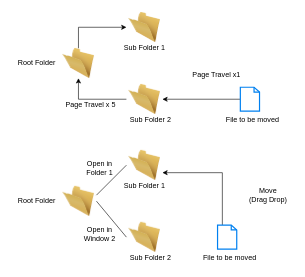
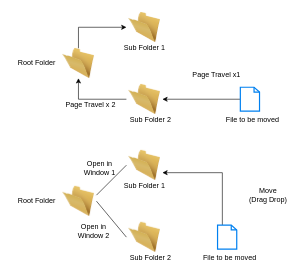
(91, 105) -> (91, 105)
(100, 168) -> (100, 168)
(99, 234) -> (93, 231)
